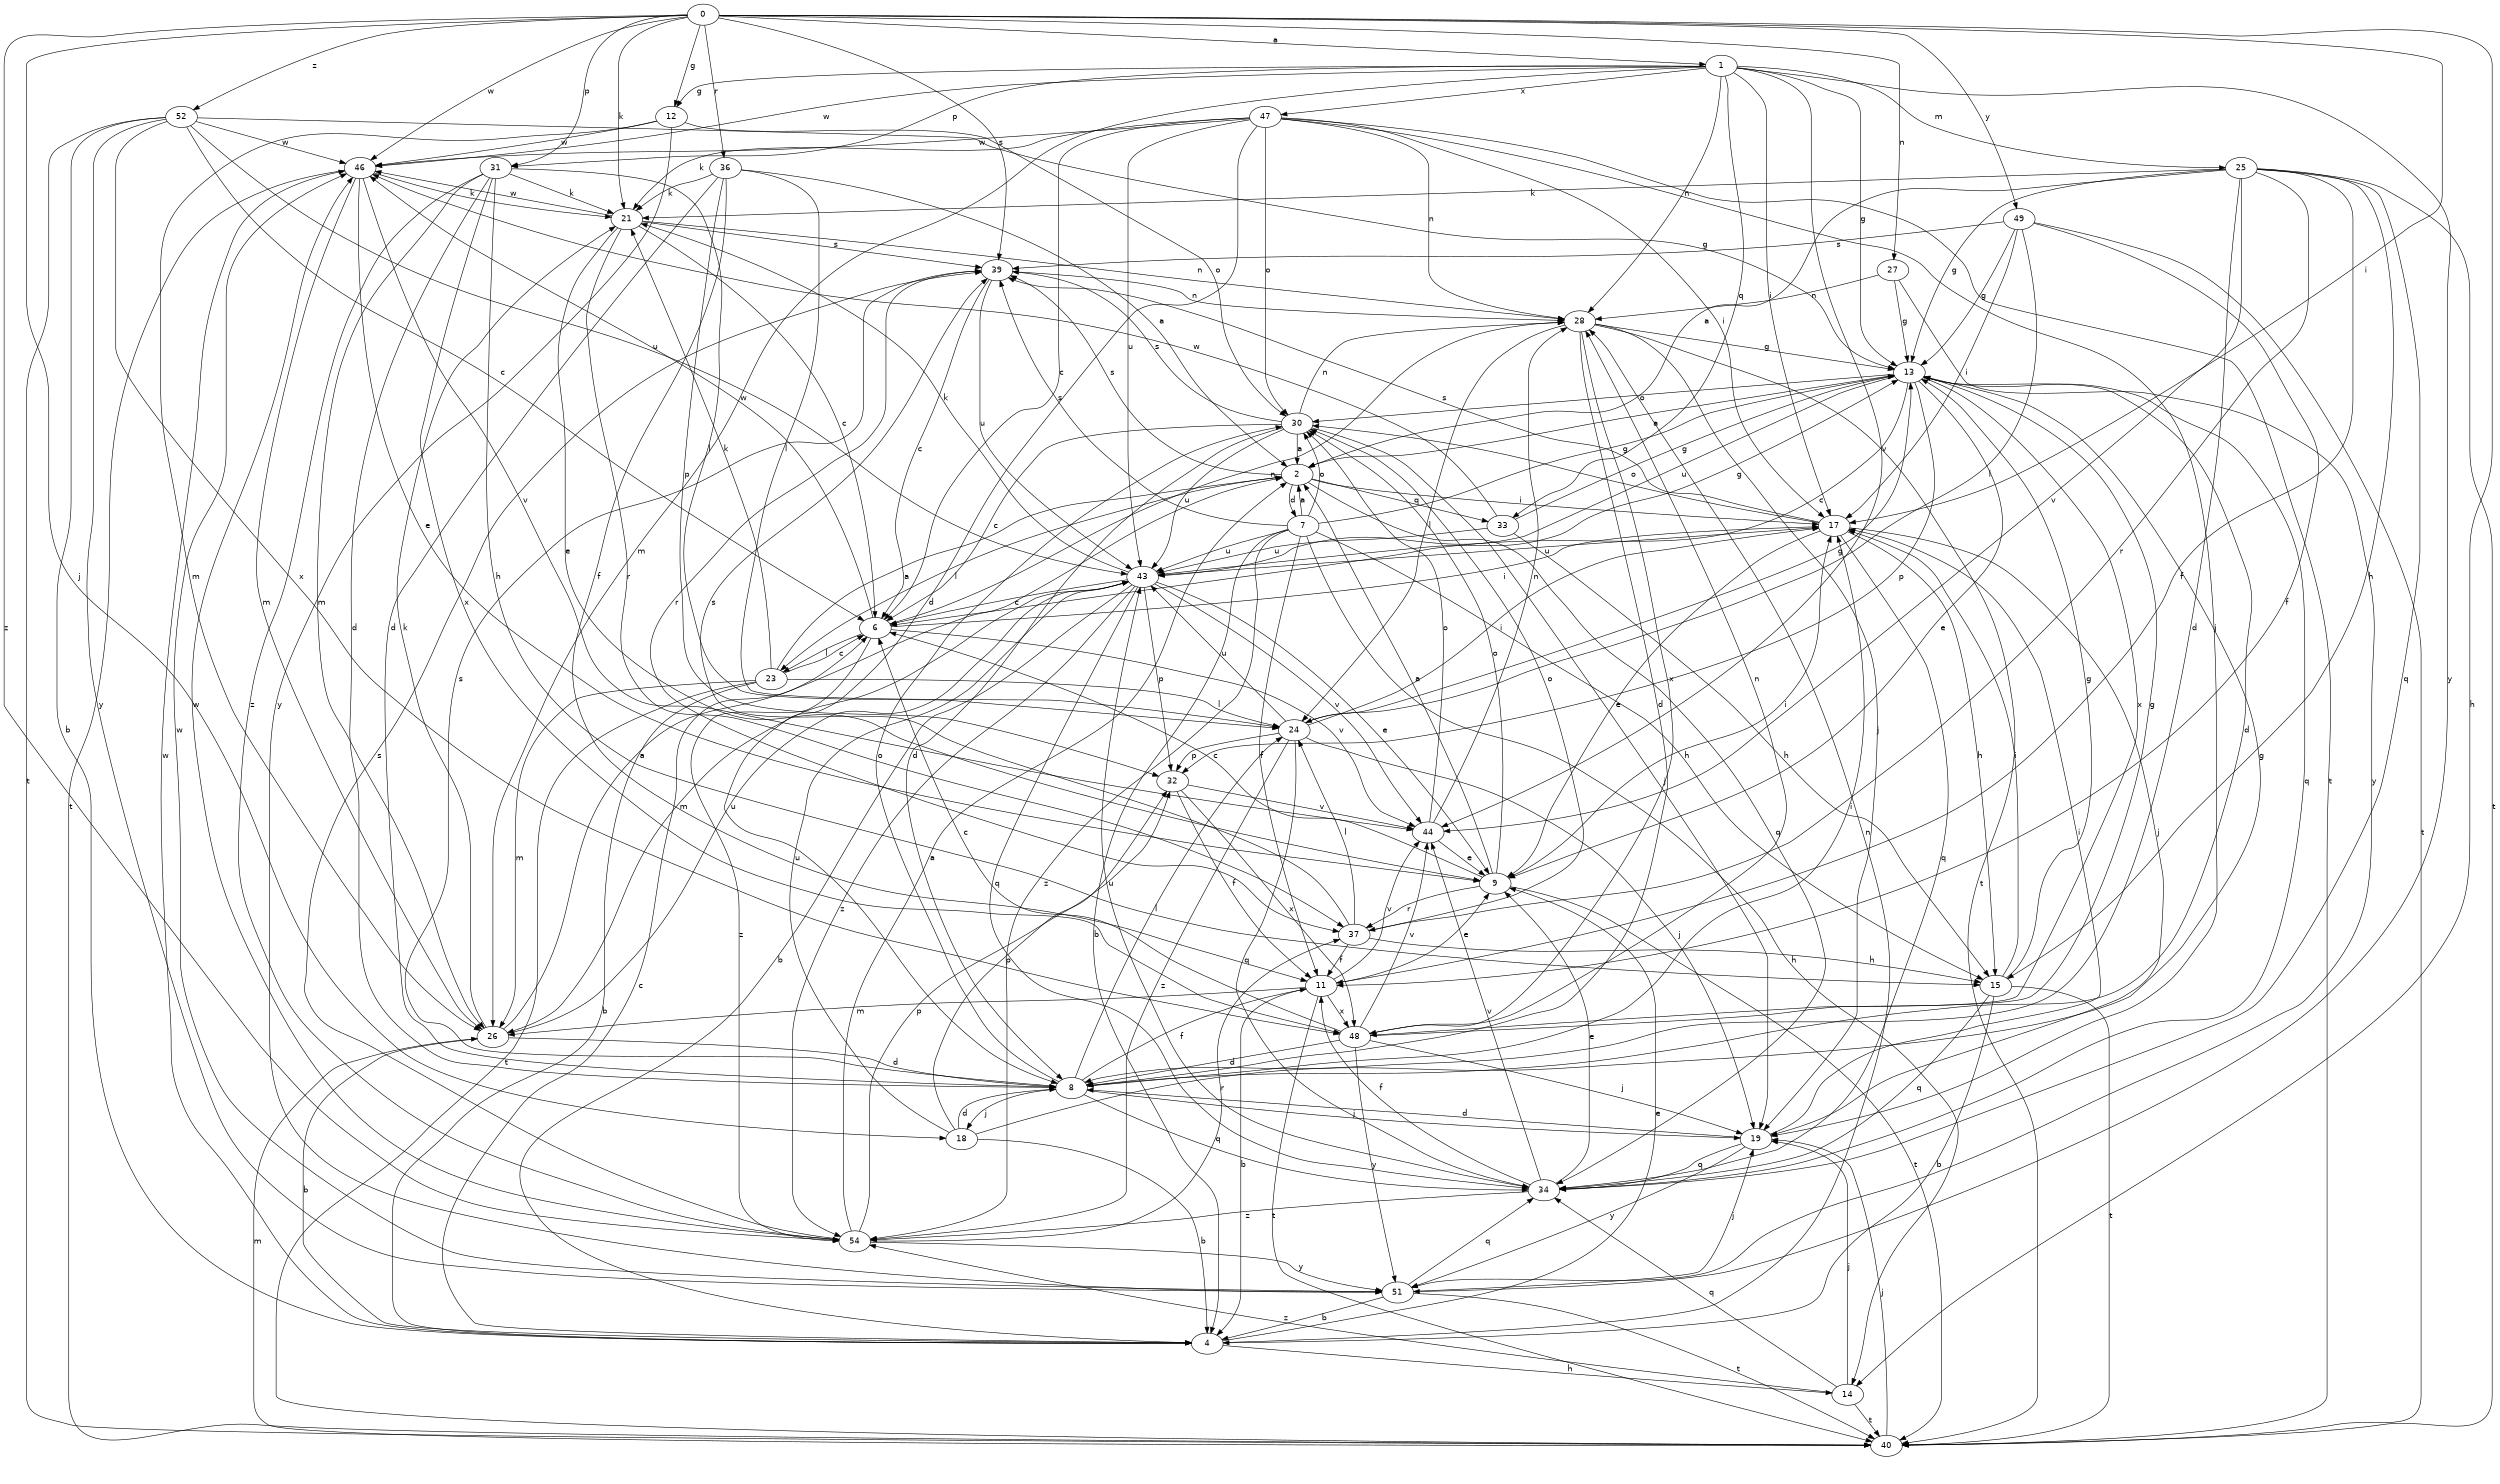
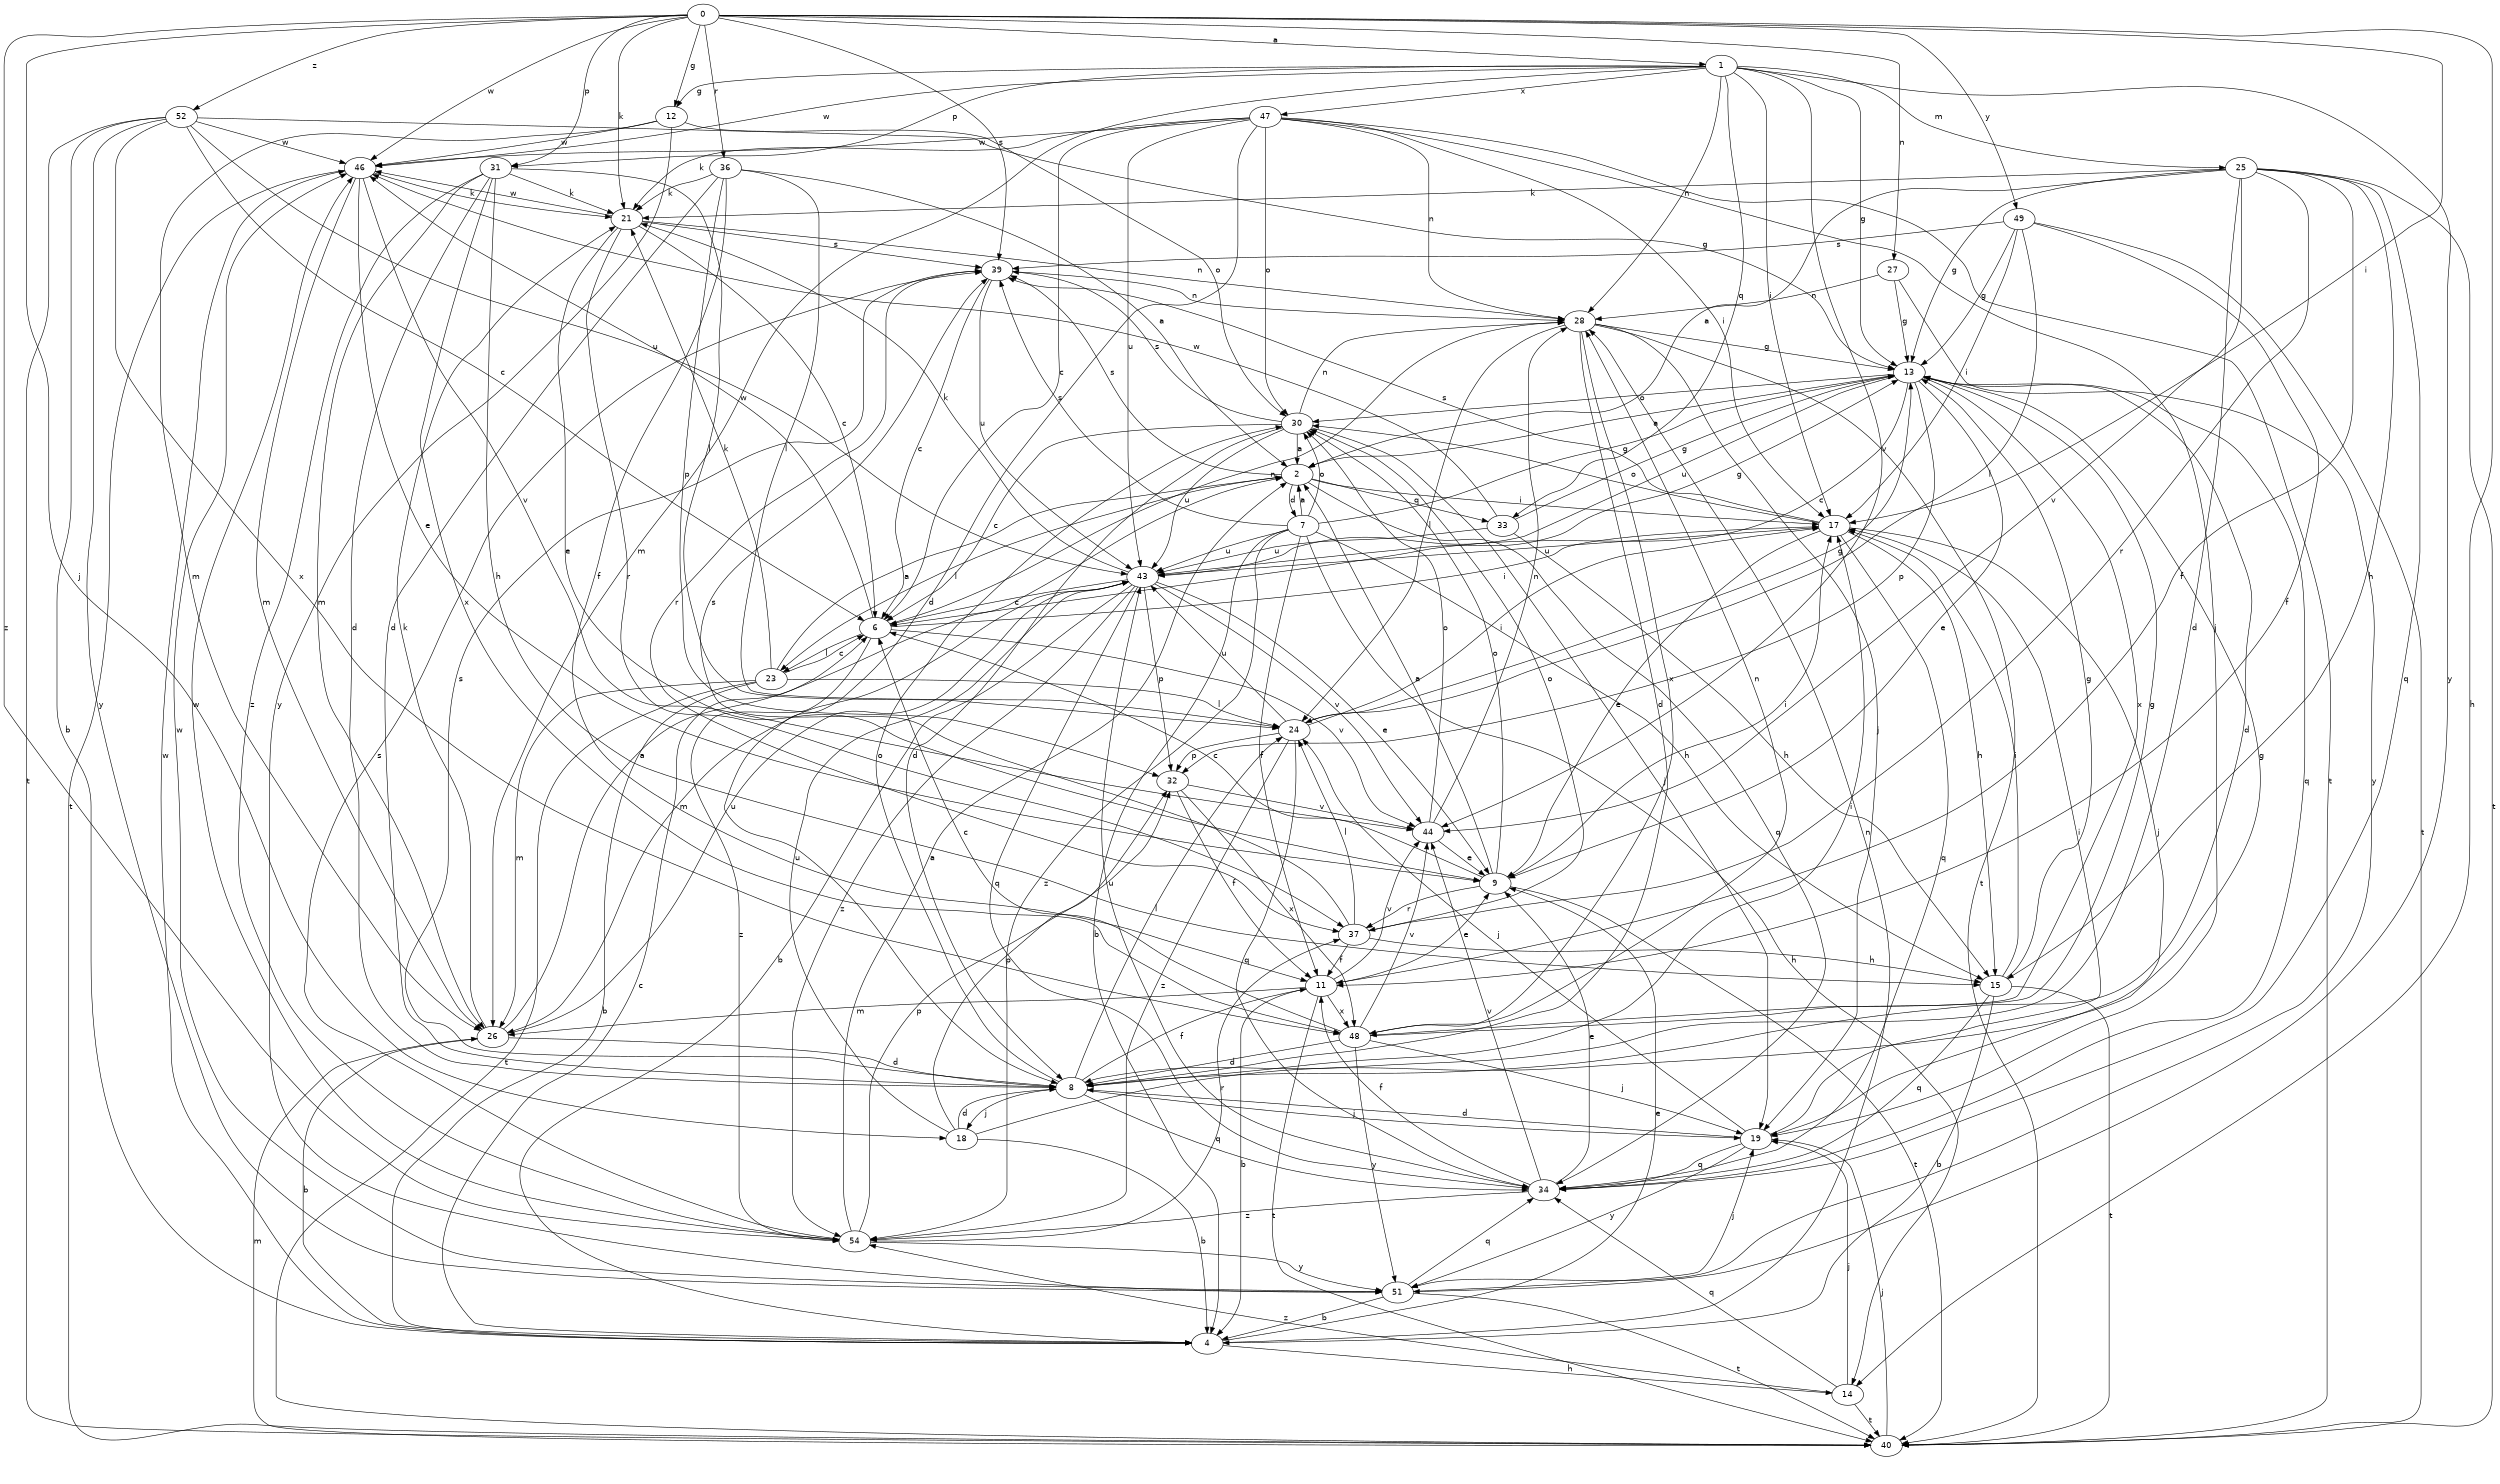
(1597, 854) -> (1498, 945)
